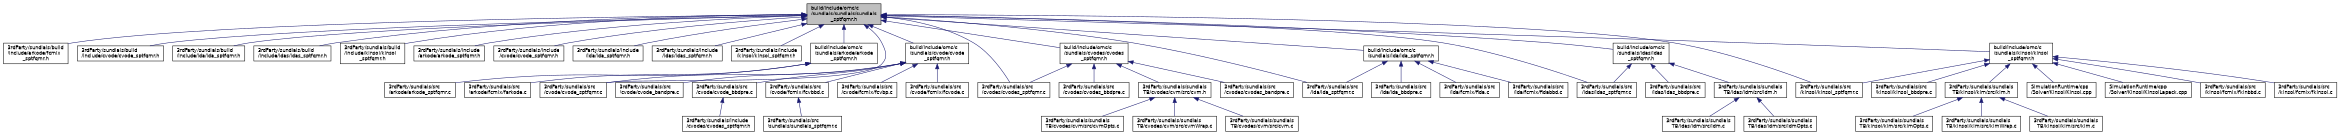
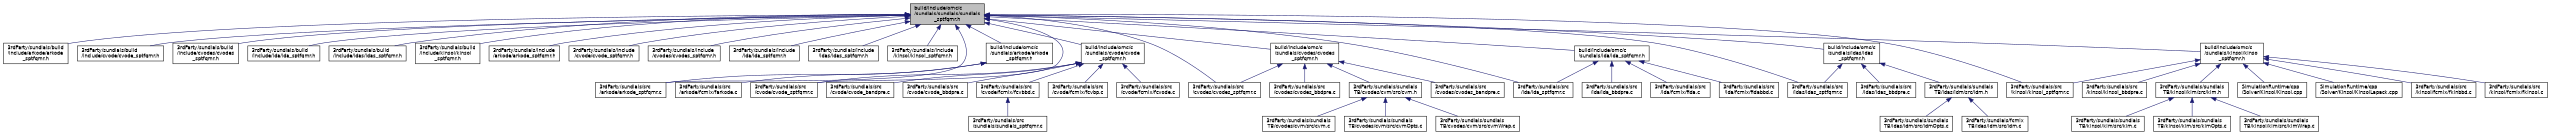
(36, 53) -> (36, 53)
none -> (206, 53)
none -> (809, 81)
(721, 109) -> (808, 30)
(1699, 124) -> (1995, 124)
